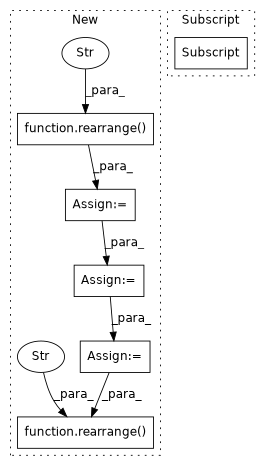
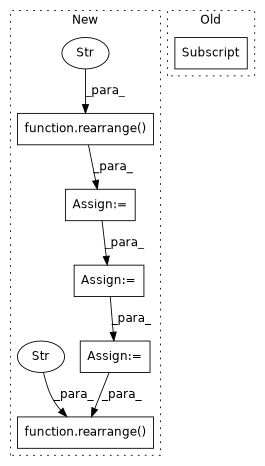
(211, 20) -> (211, 20)
